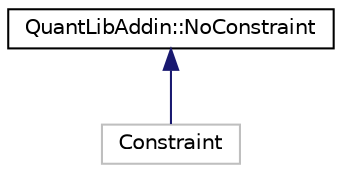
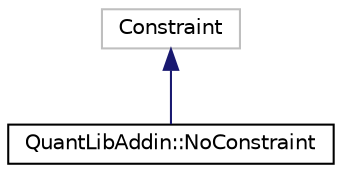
(171, 97) -> (171, 97)
